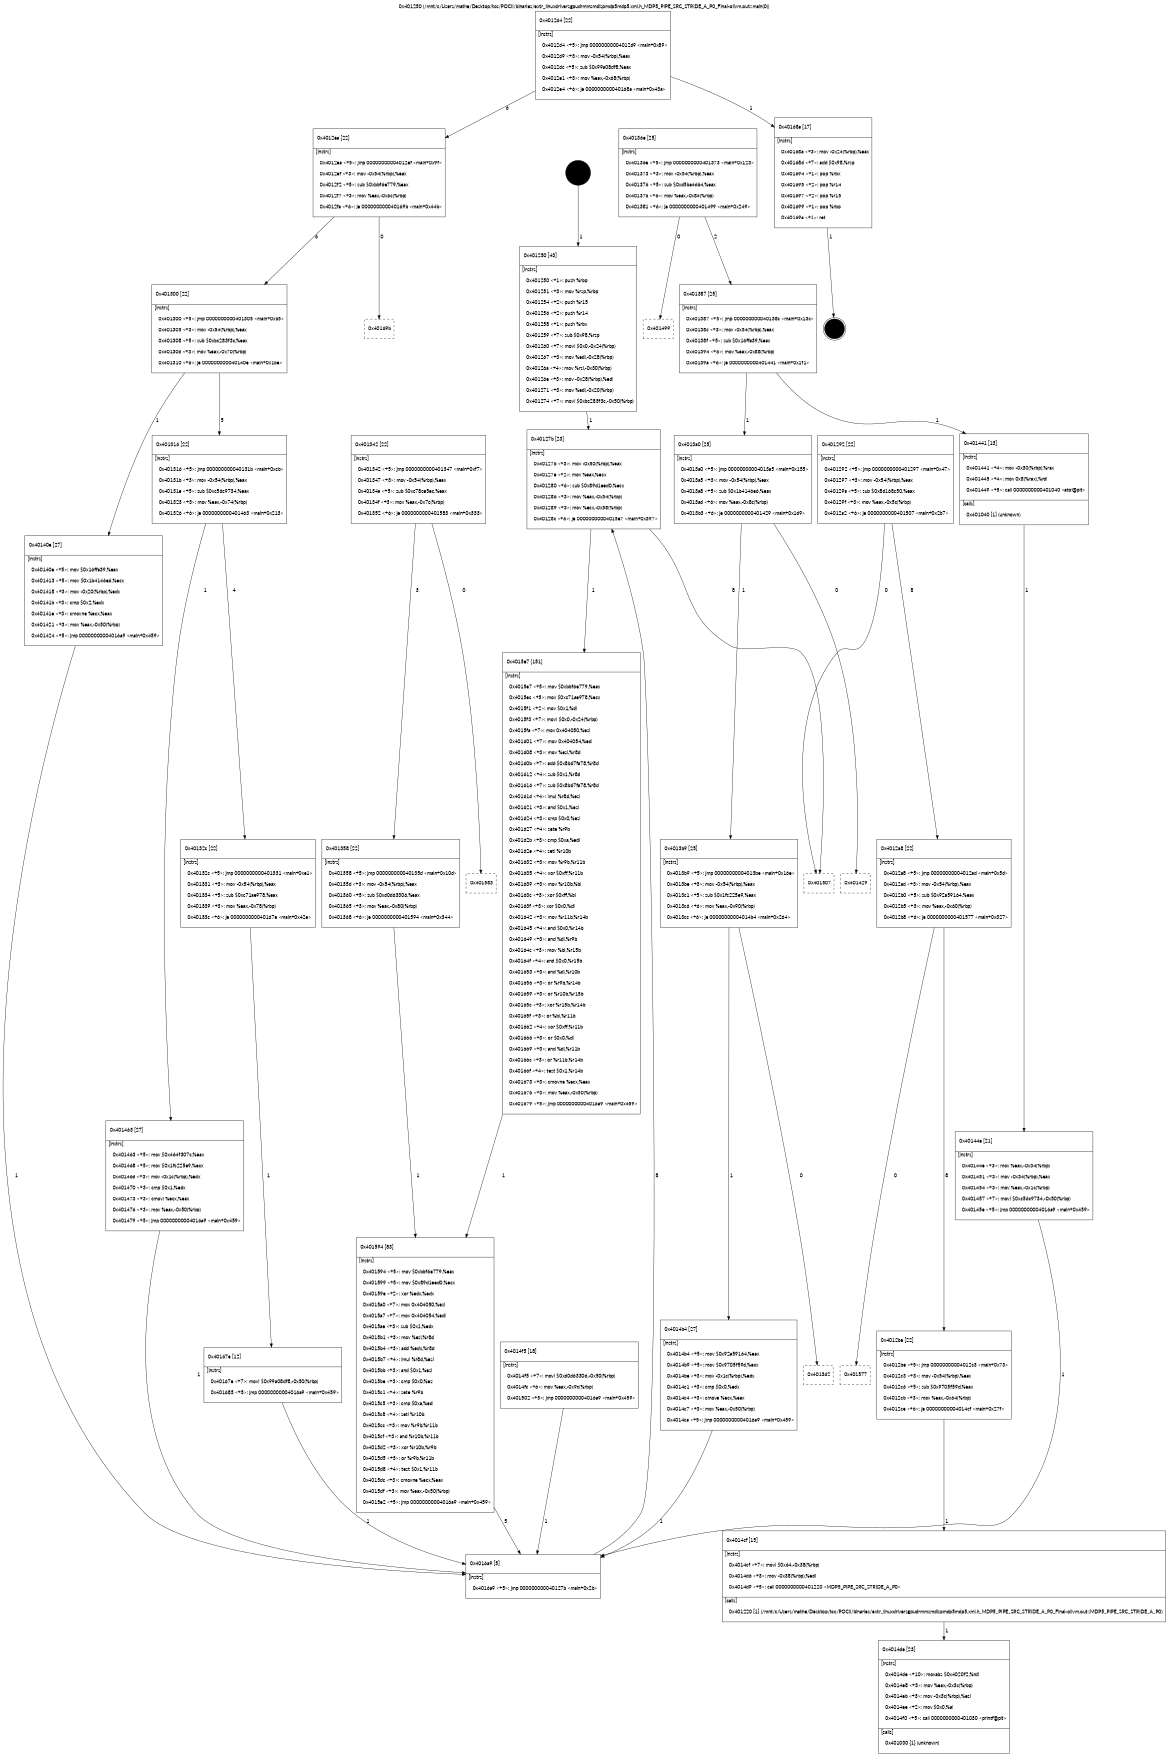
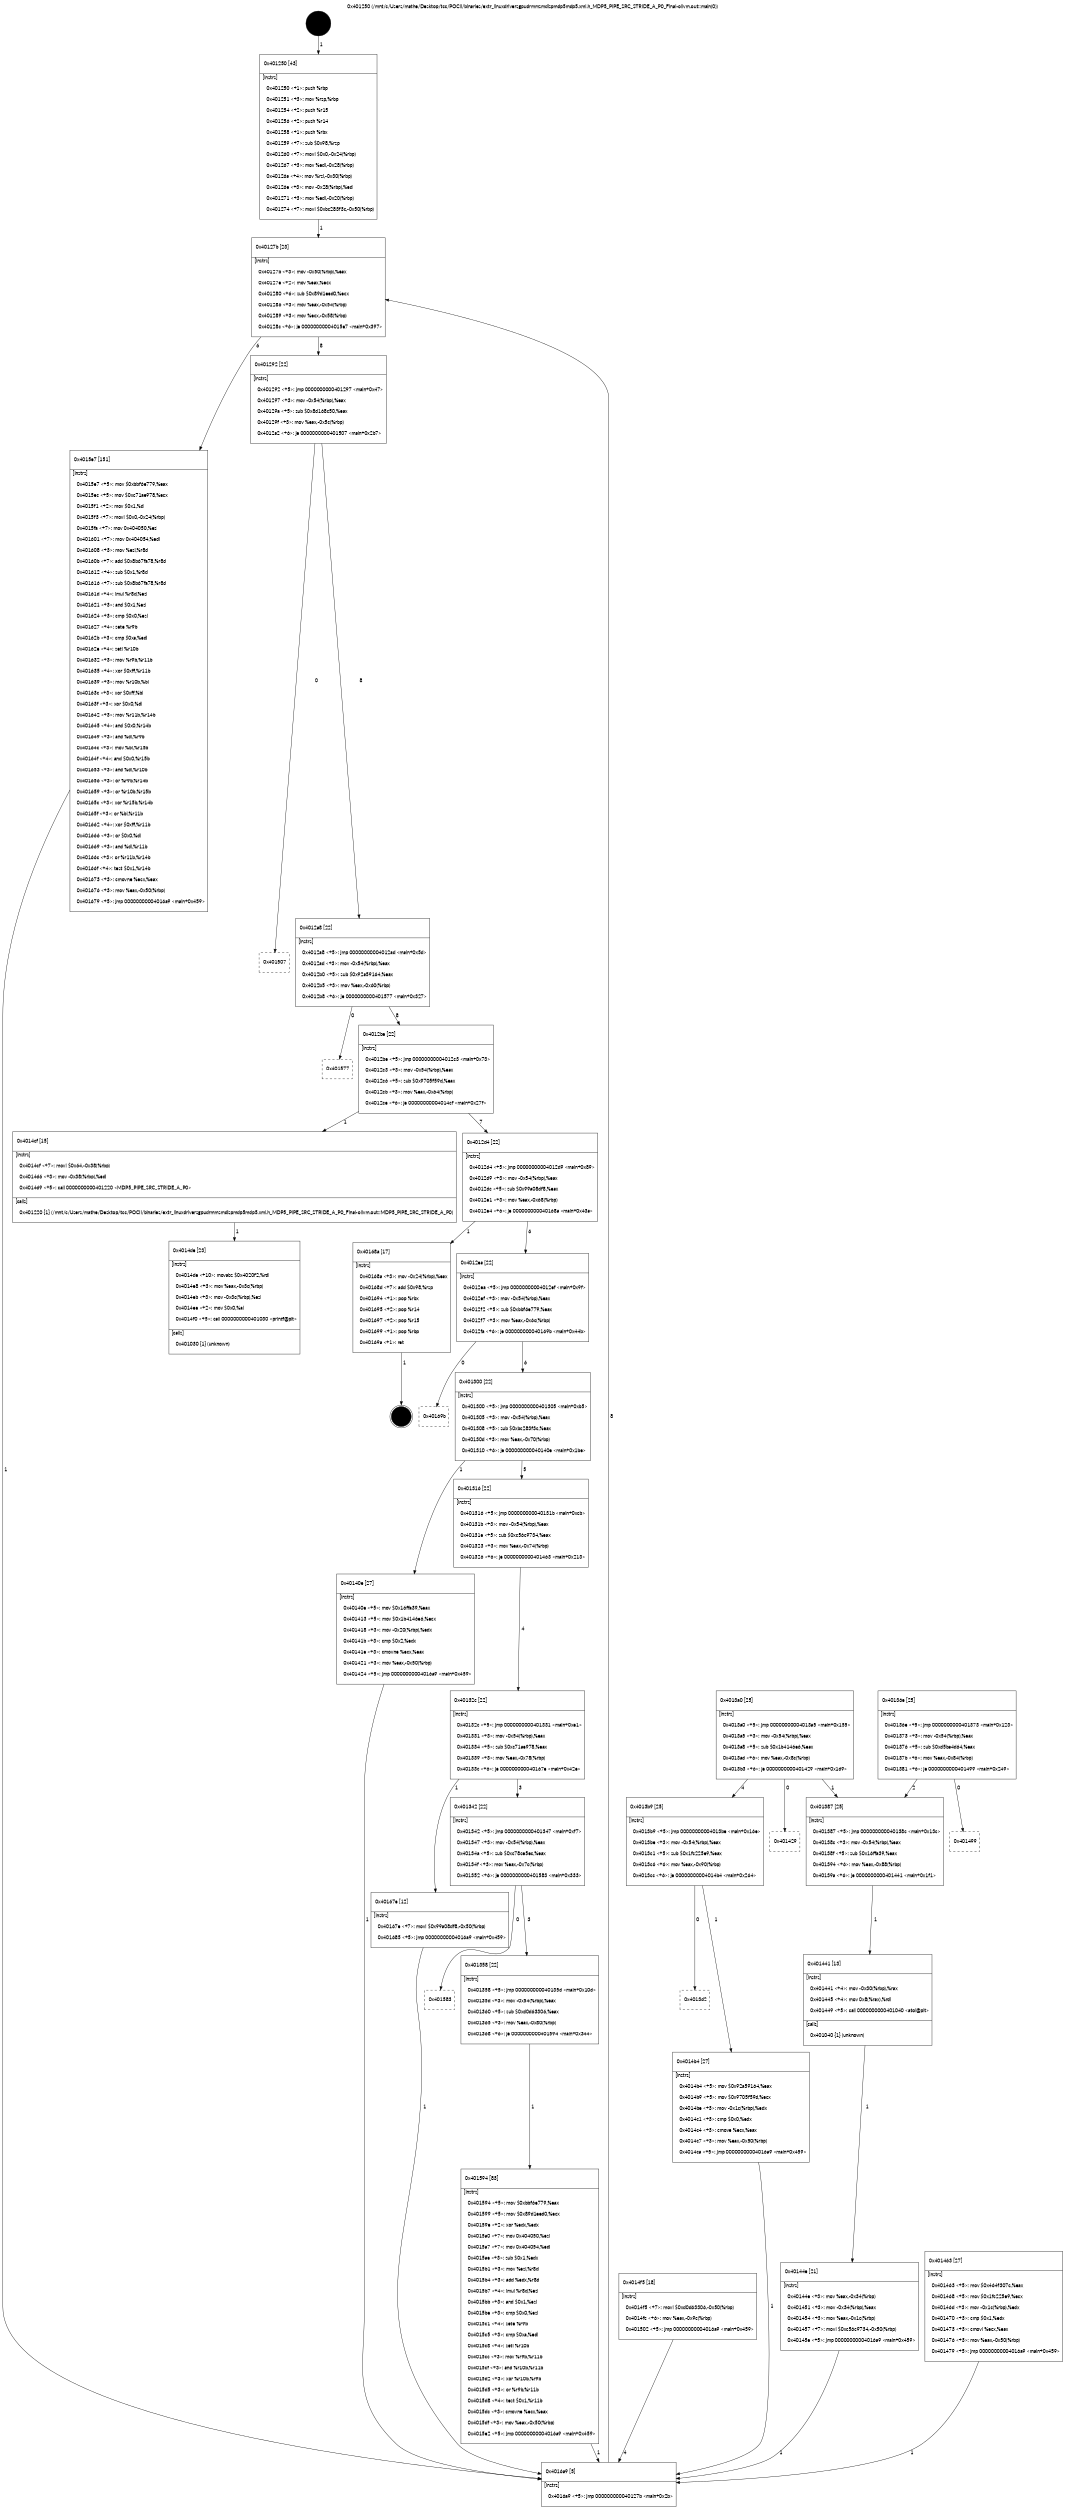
(746, 402) -> (829, 1787)
(593, 591) -> (257, 346)
(743, 591) -> (742, 1788)
(802, 655) -> (318, 344)
(166, 819) -> none
none -> (477, 1122)
(485, 1174) -> (3, 1834)
(505, 1522) -> (598, 2453)
(545, 1522) -> (625, 2453)
none -> (517, 1787)
